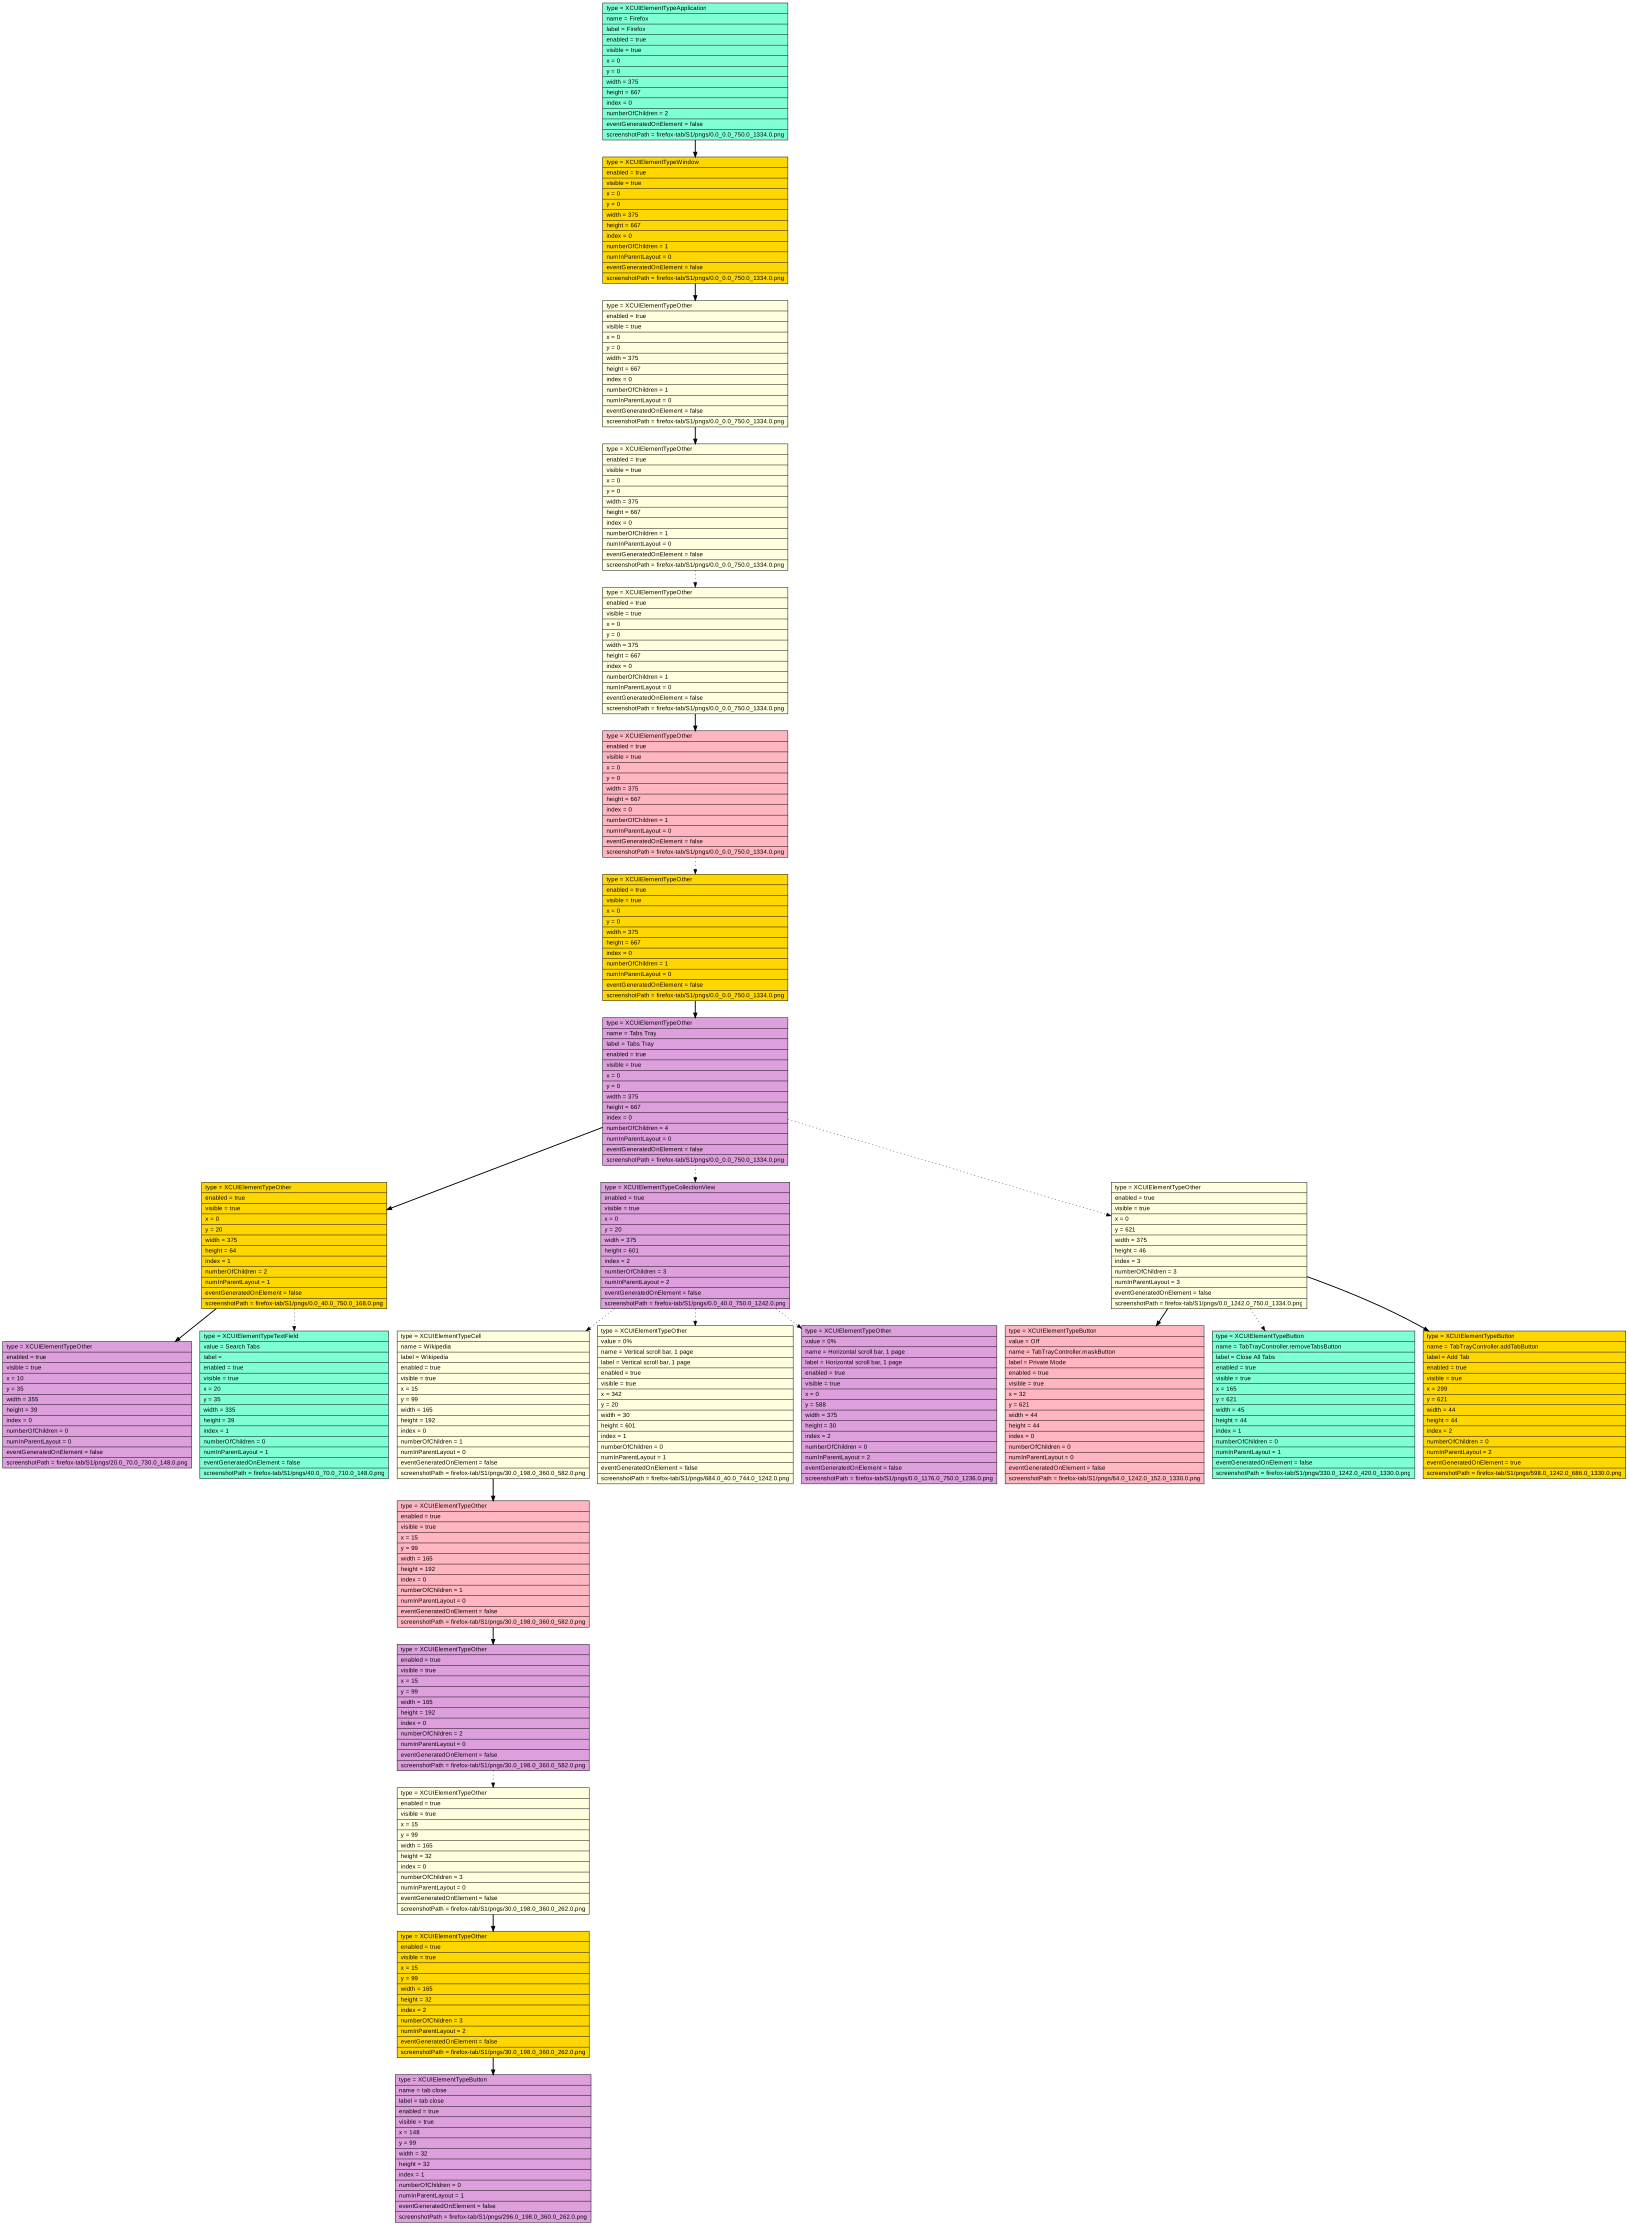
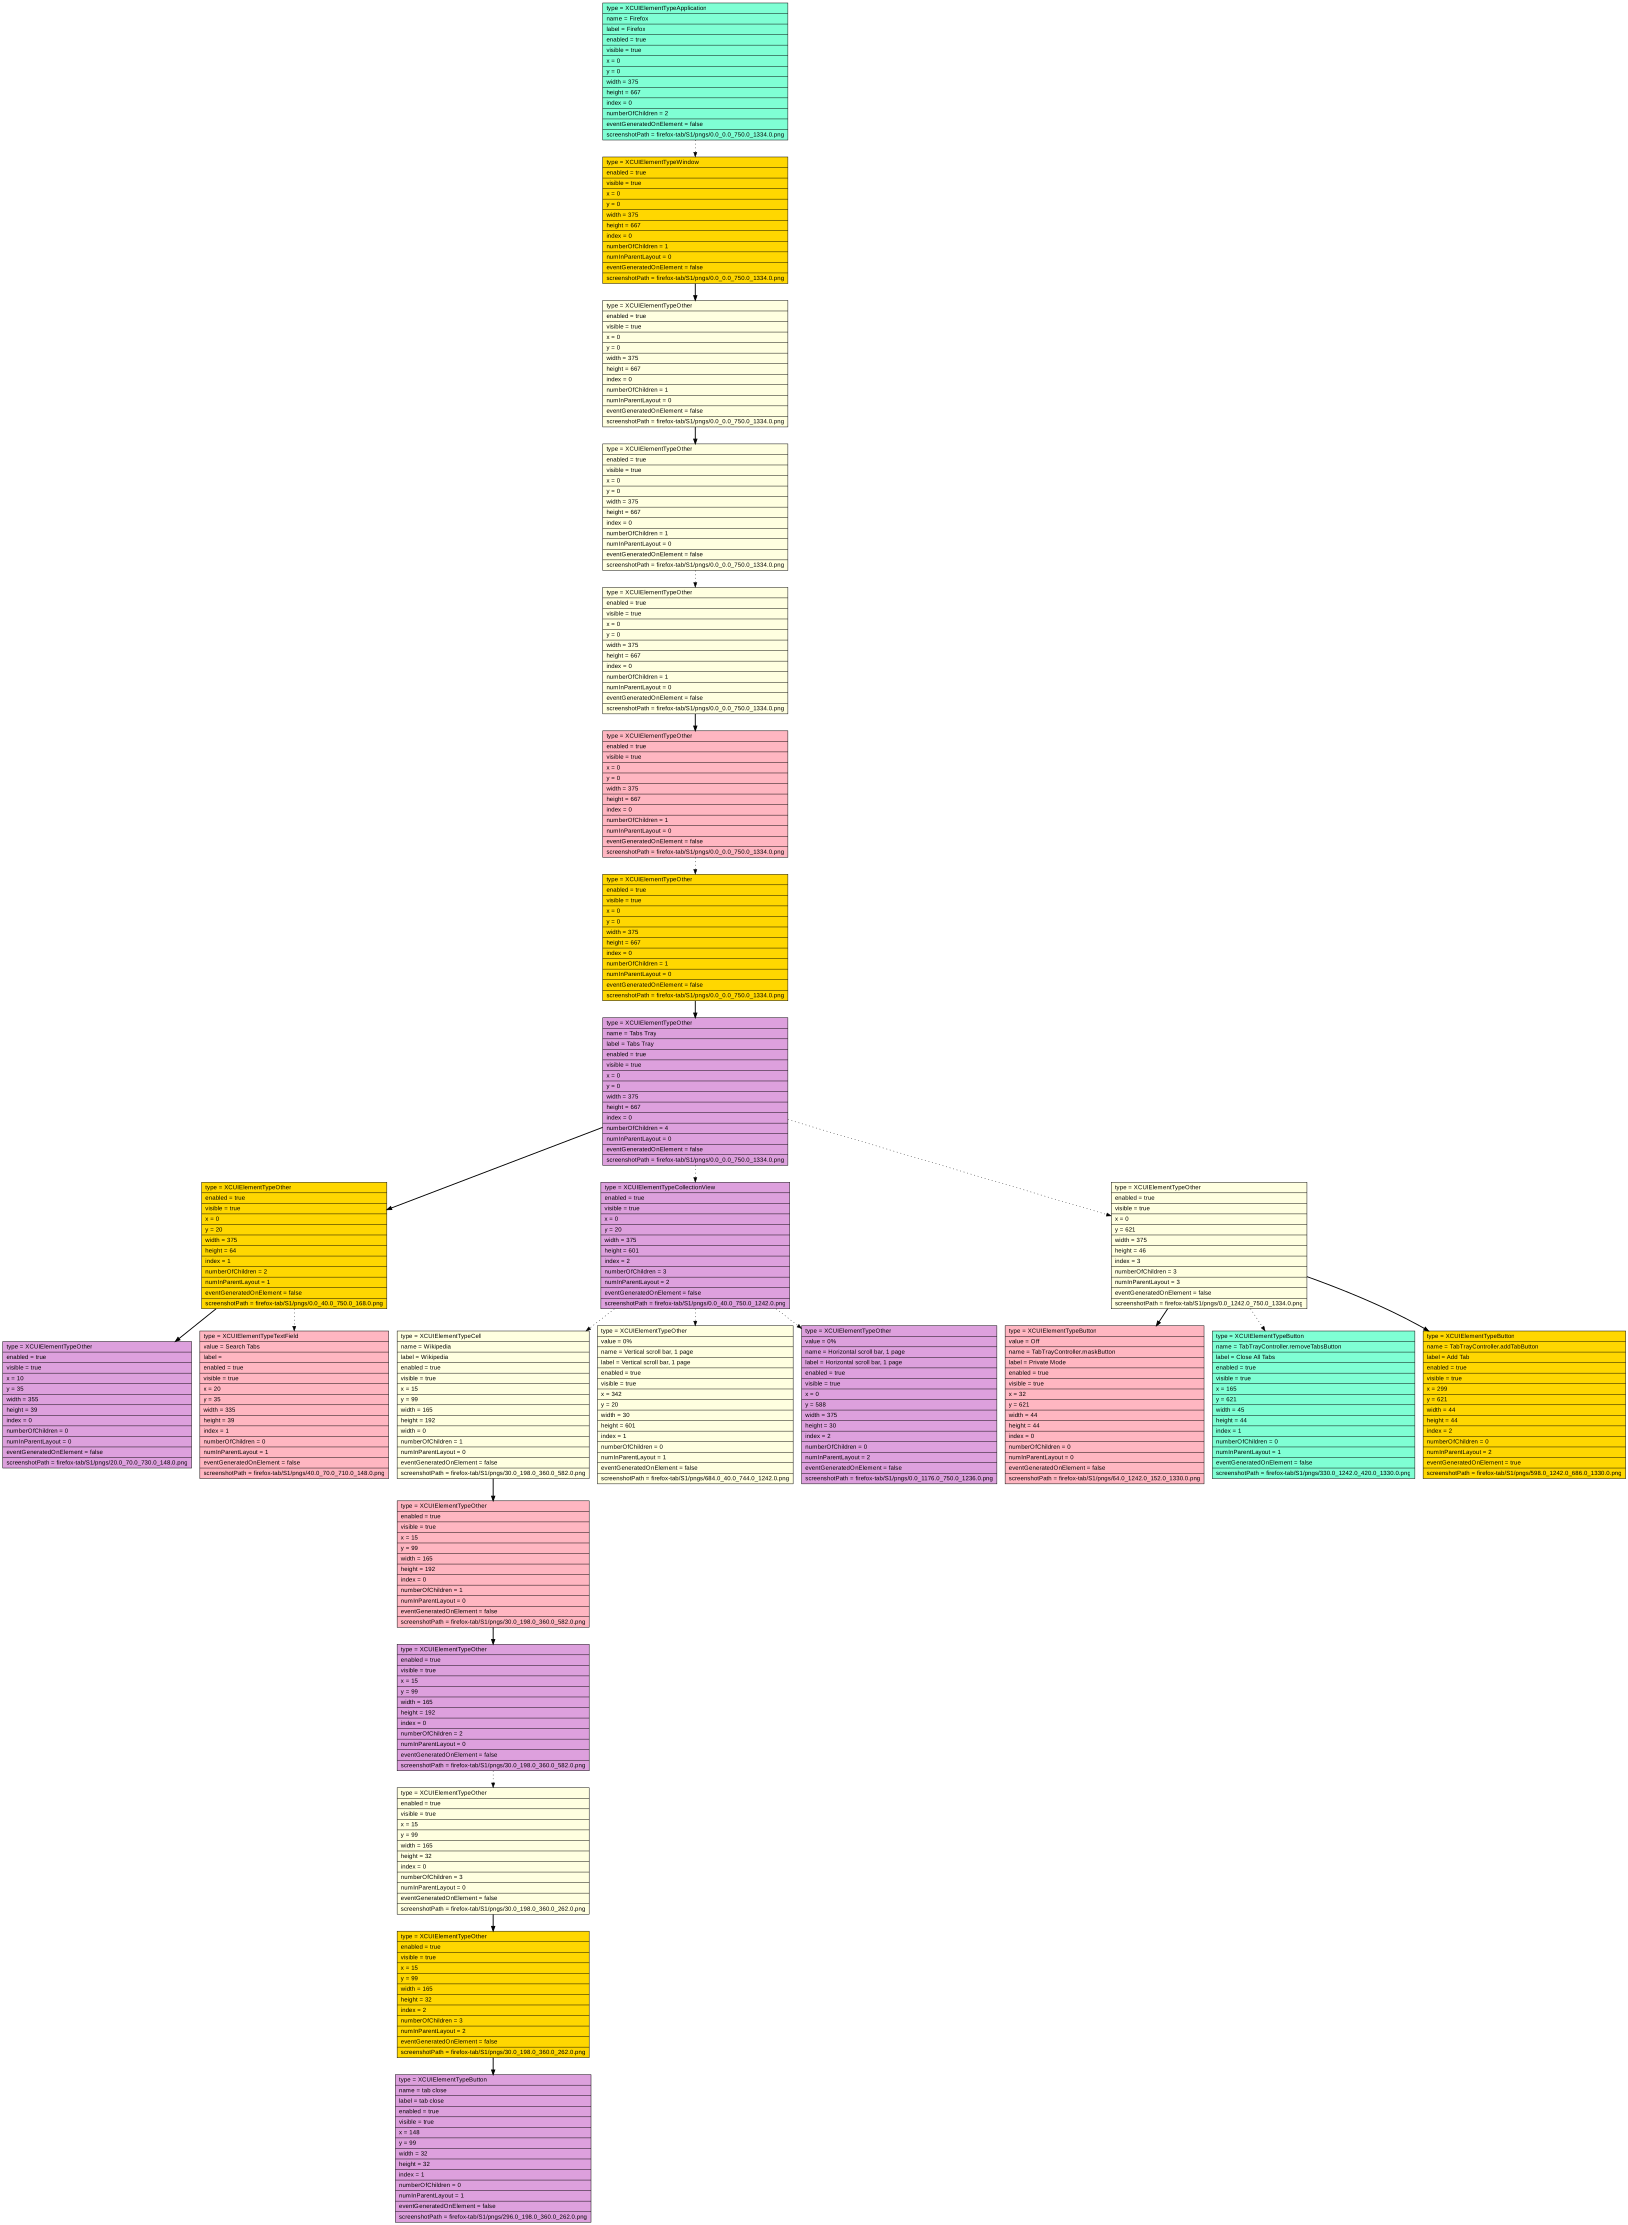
(695, 146) -> (695, 146)
(294, 1405) -> (294, 1405)
(414, 1431) -> (413, 1431)
